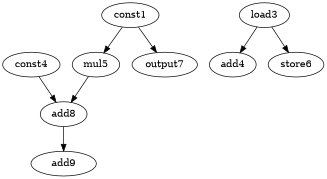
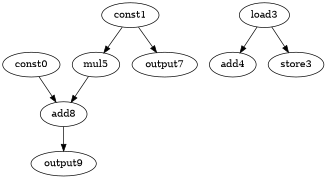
(31, 65) -> (31, 65)
(296, 65) -> (296, 65)
(64, 164) -> (64, 164)
